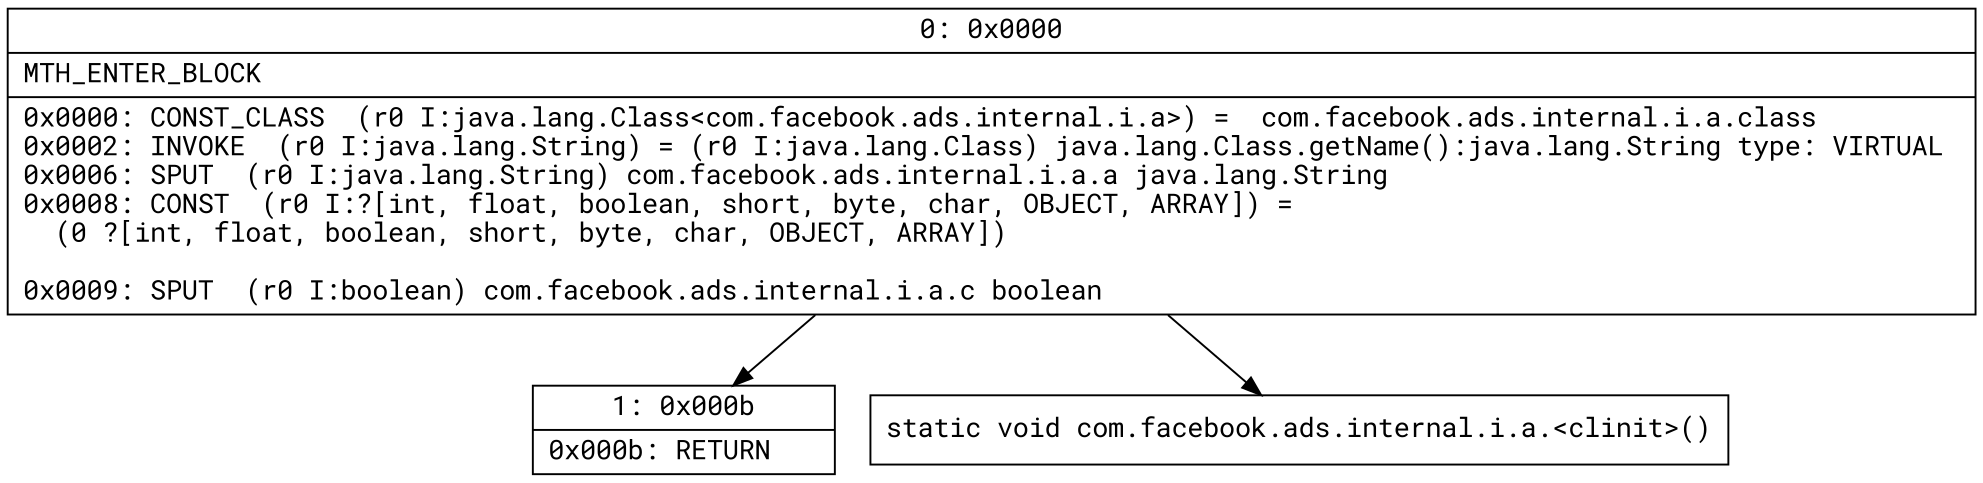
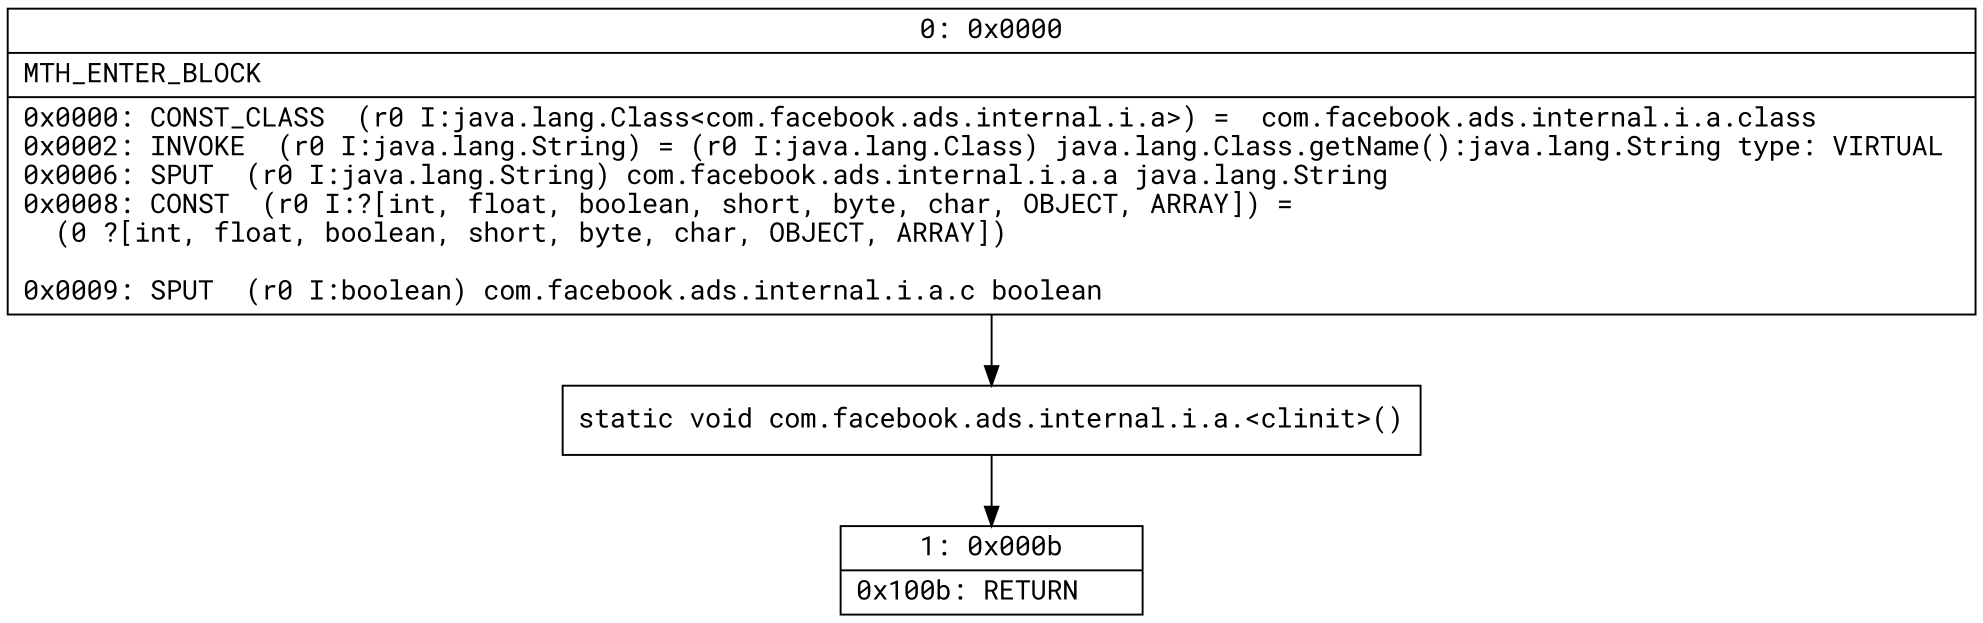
(782, 344) -> (992, 481)
(684, 451) -> (992, 592)
